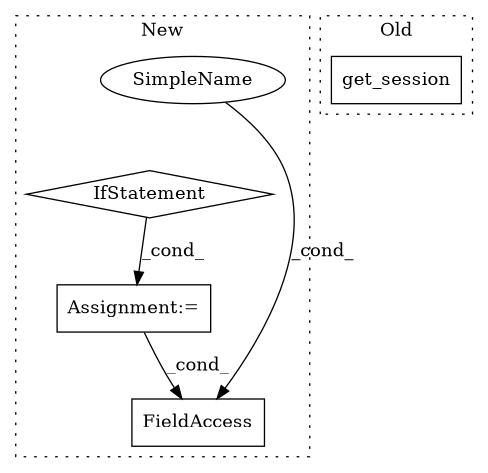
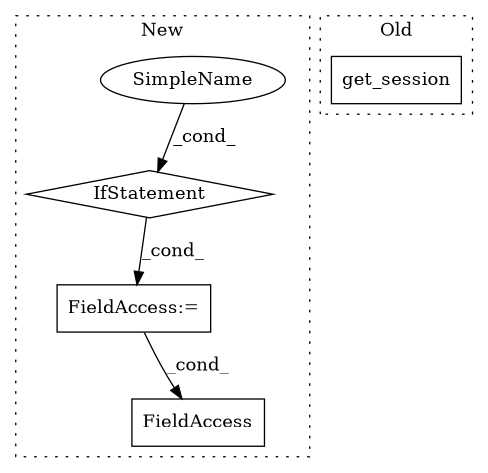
(292, 241) -> (173, 132)
(134, 308) -> (134, 308)
